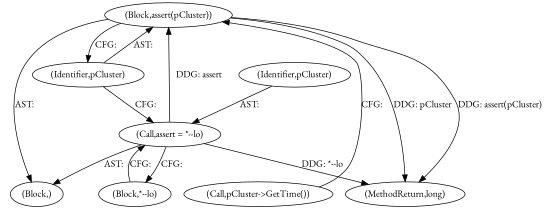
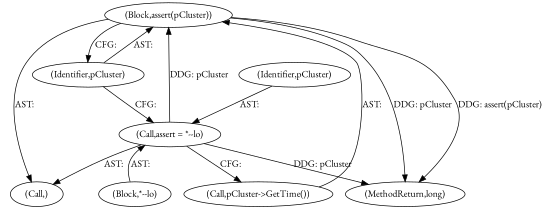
(199, 75) -> (199, 75)
(373, 105) -> (373, 105)
(159, 163) -> (211, 162)
(142, 164) -> (142, 164)
(323, 164) -> (323, 164)
(37, 194) -> (37, 194)
